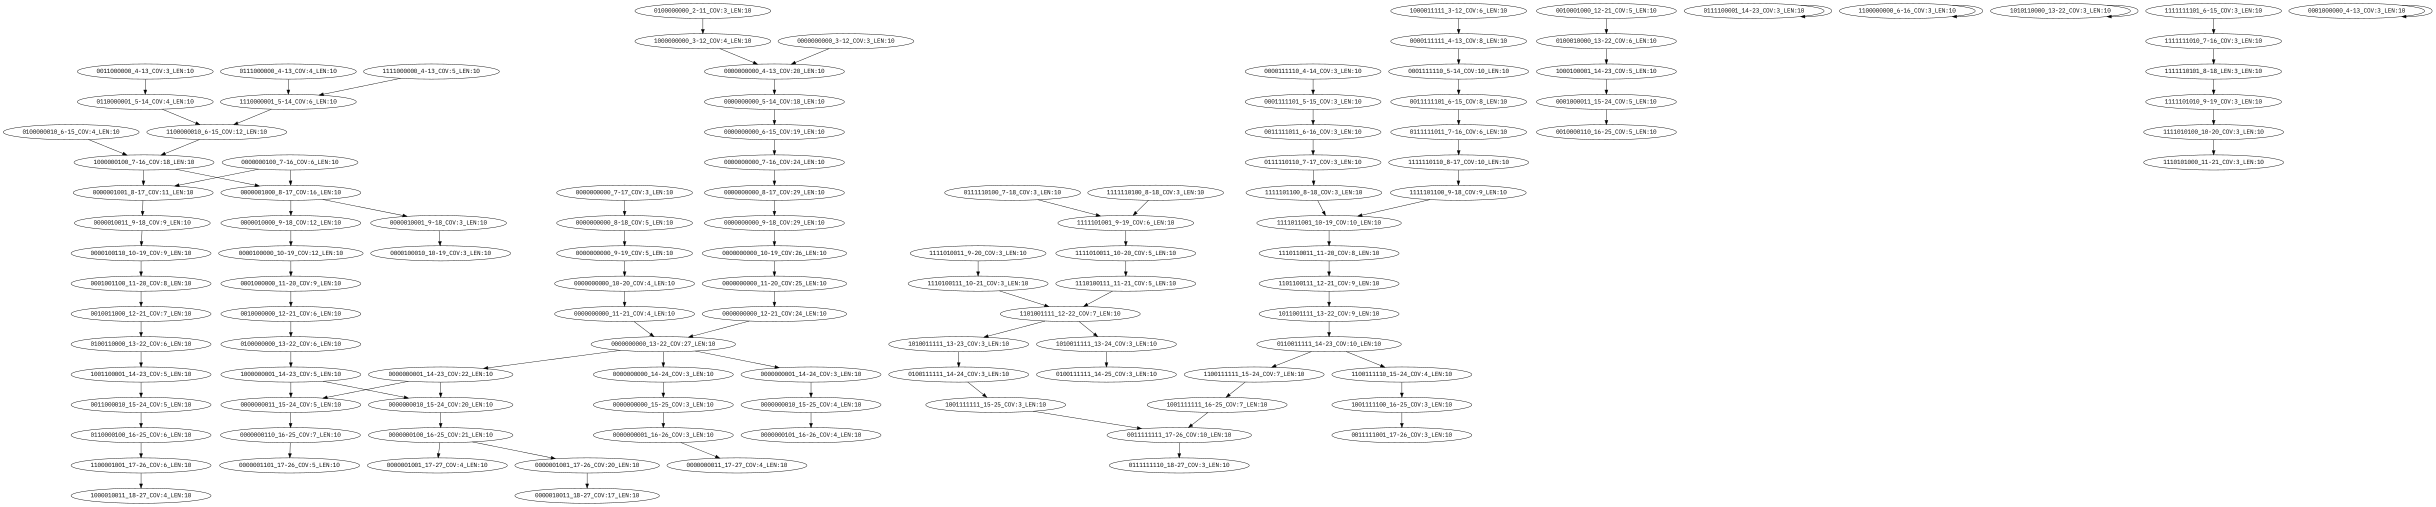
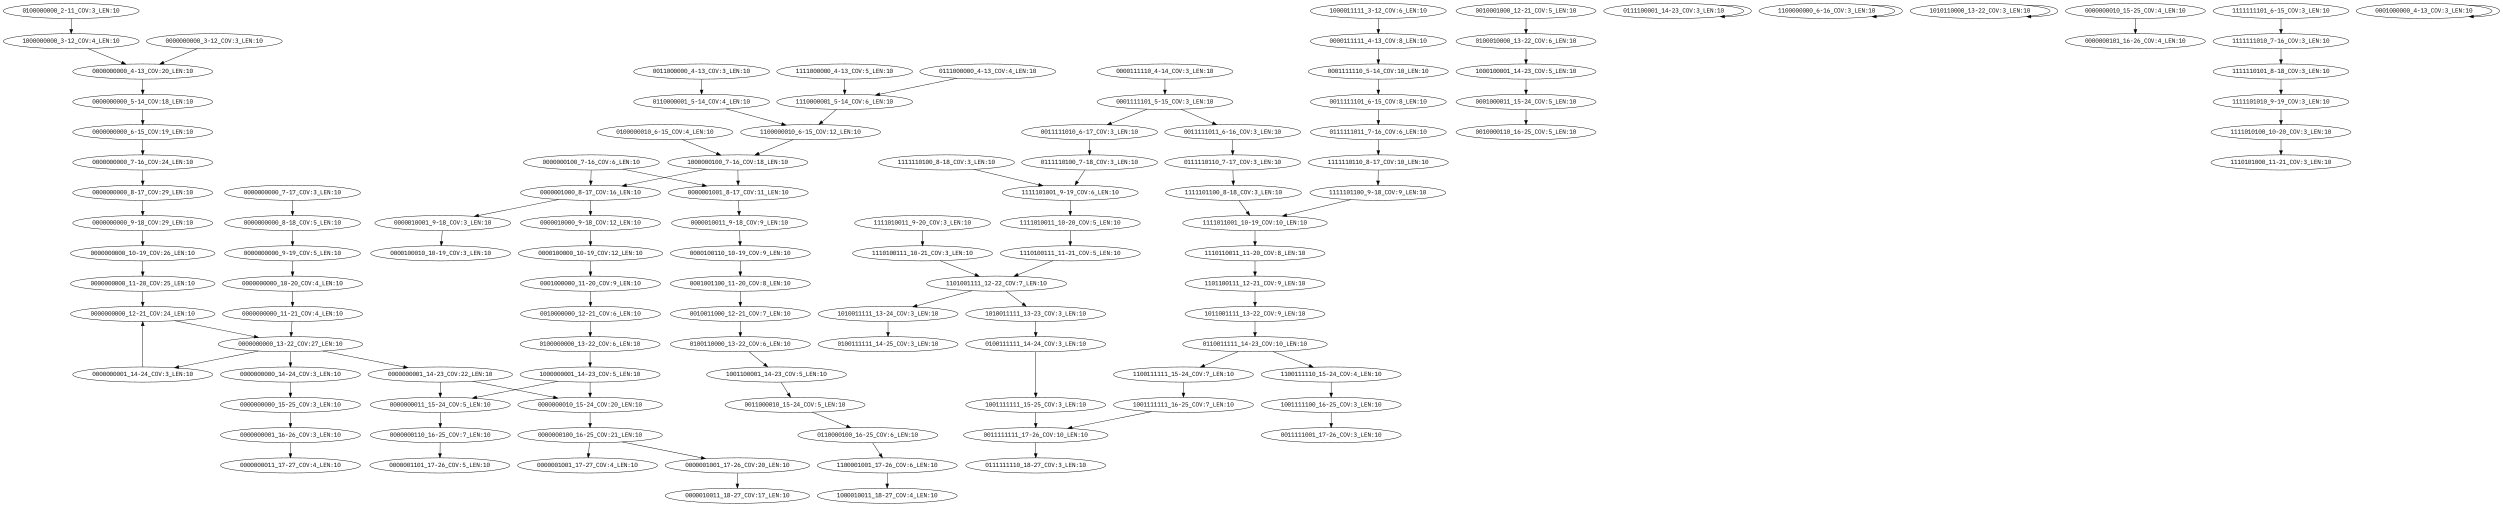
(2214, 72) -> (2281, 72)
none -> (1090, 132)
(811, 388) -> (143, 346)
